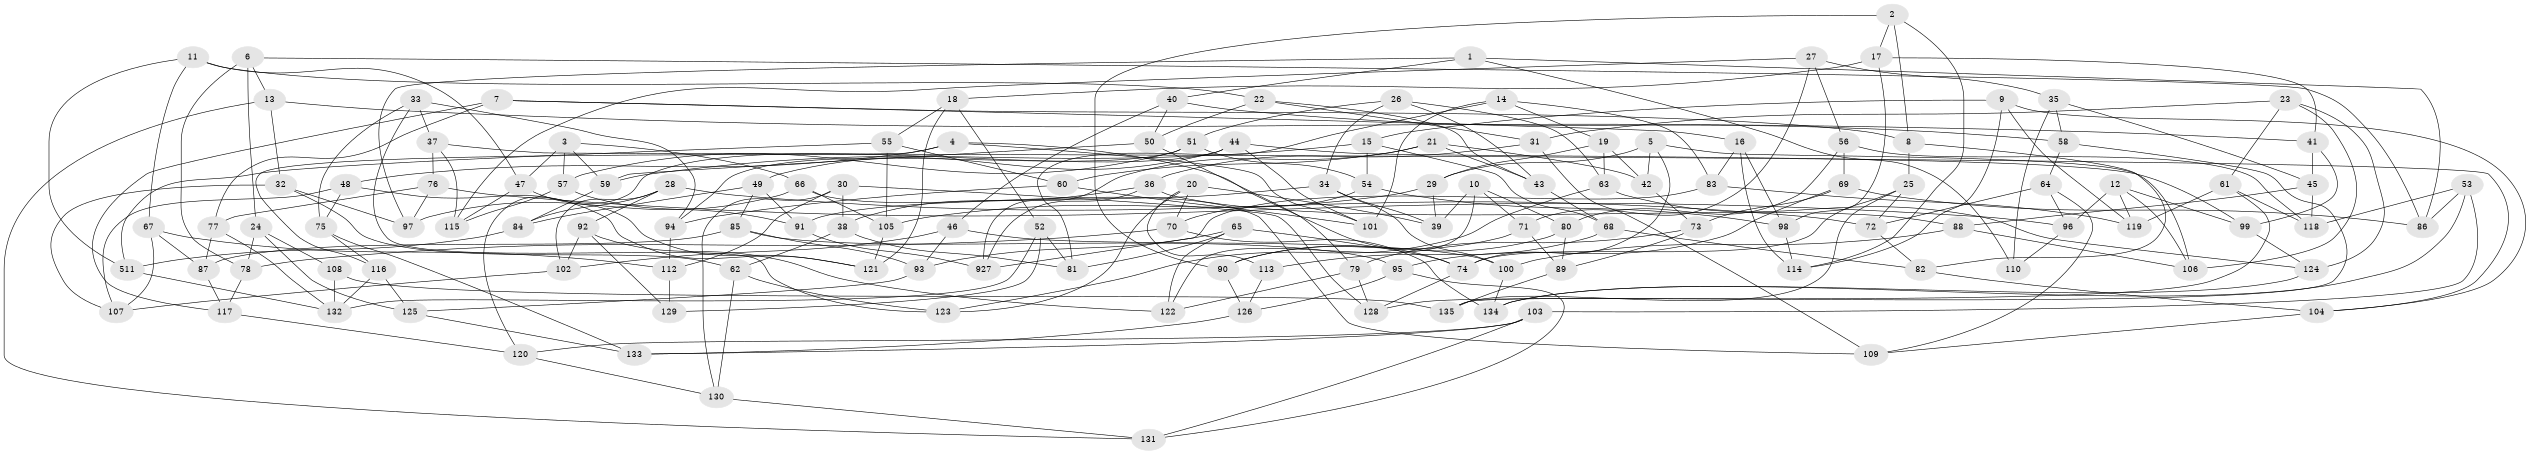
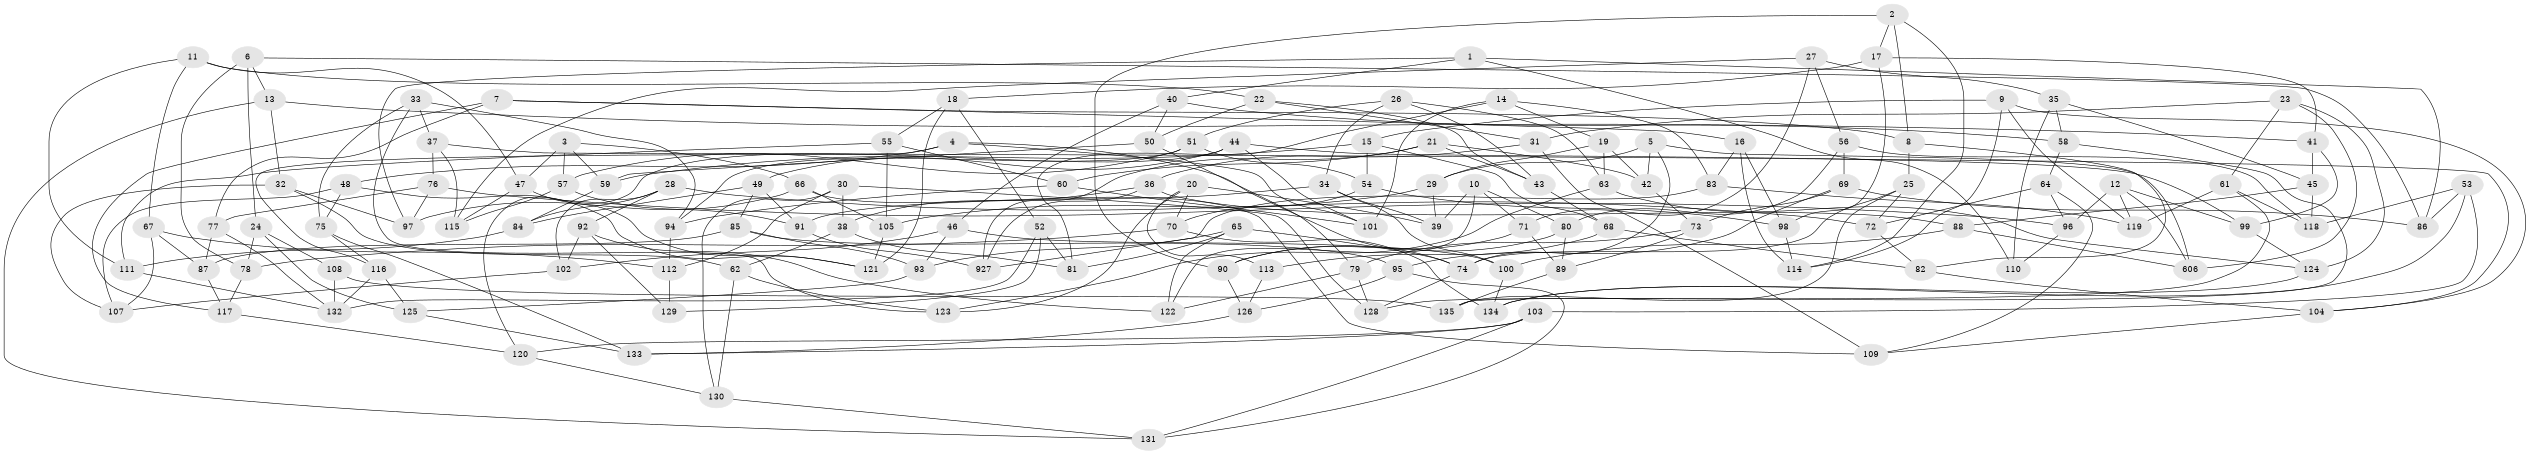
(128, 270) -> (128, 270)
(2191, 270) -> (2191, 270)
